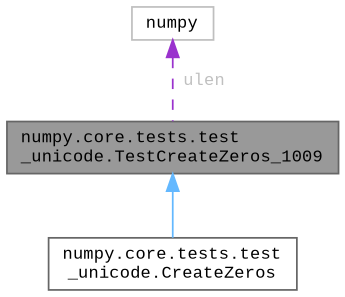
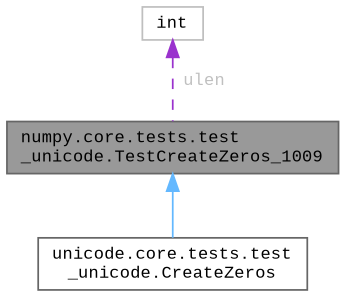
(173, 23) -> (173, 23)
(173, 264) -> (173, 264)
